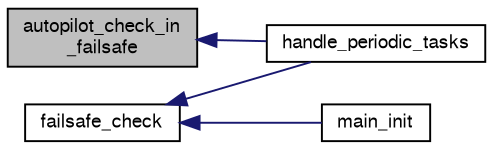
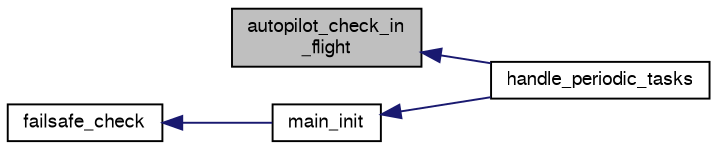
(102, 38) -> (327, 38)
(248, 80) -> (446, 104)
